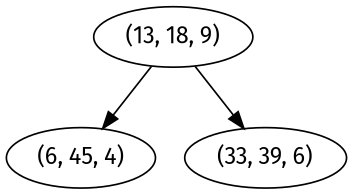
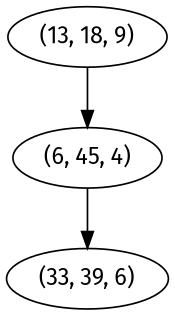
(214, 91) -> (87, 210)
